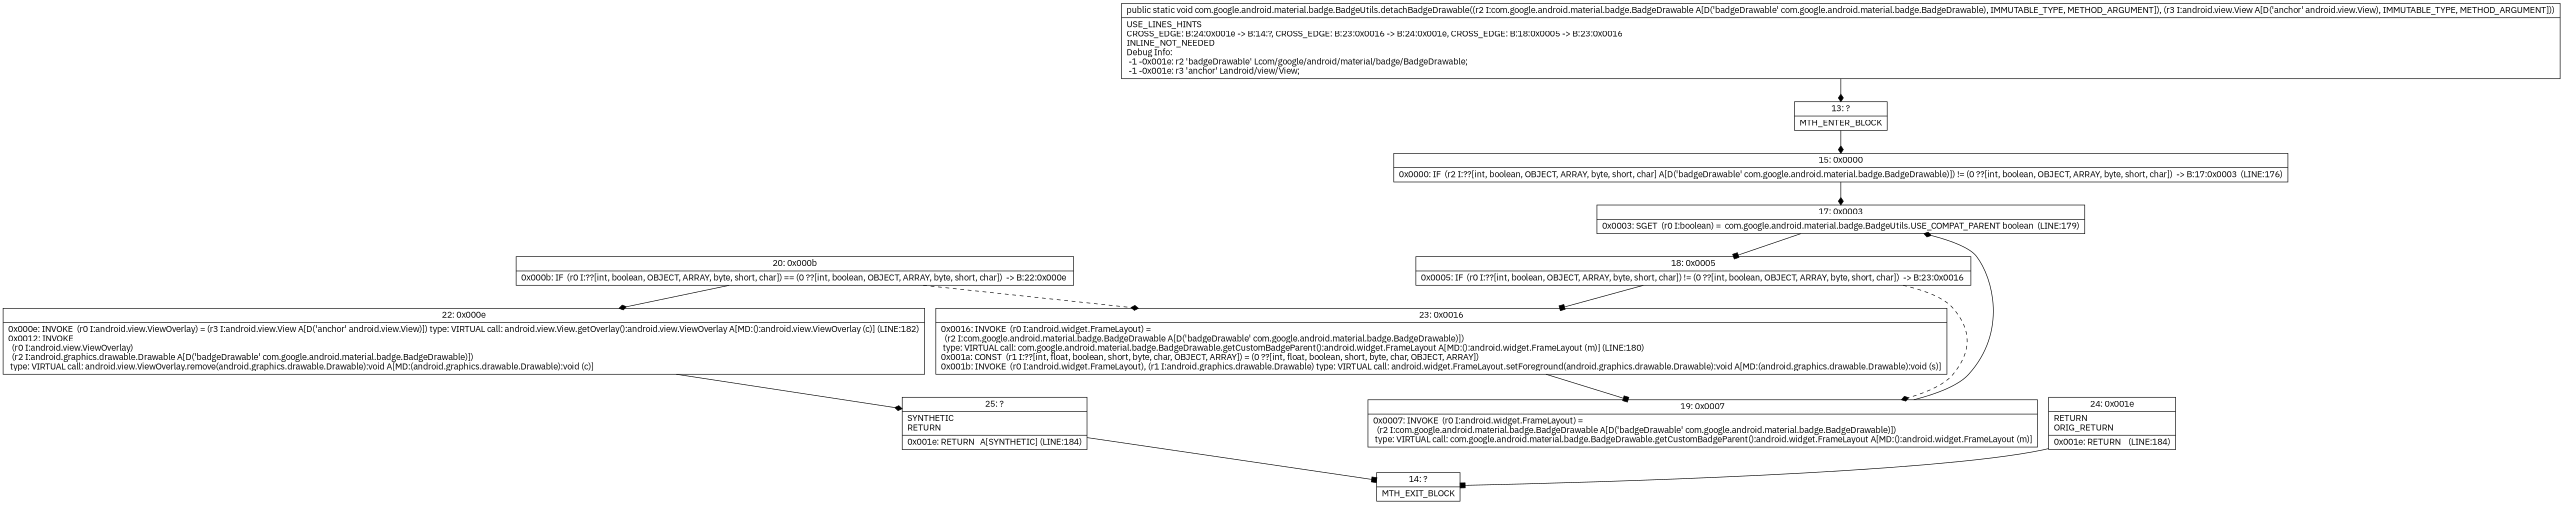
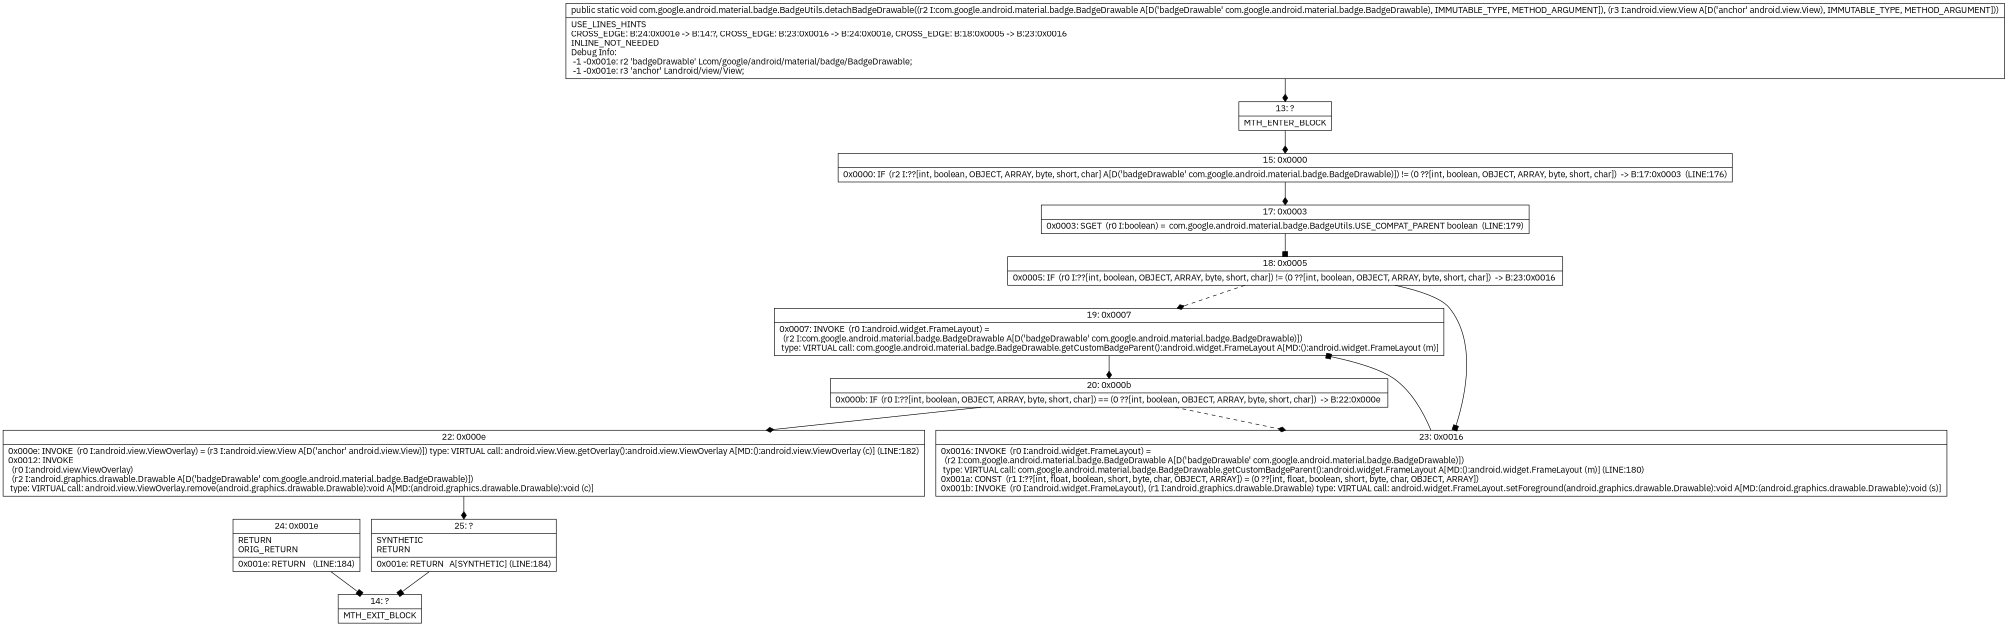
(1993, 322) -> (1109, 363)
